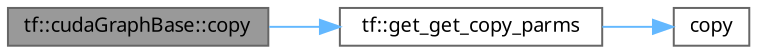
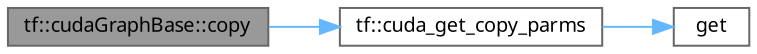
(471, 27) -> (471, 27)
(712, 27) -> (712, 27)
